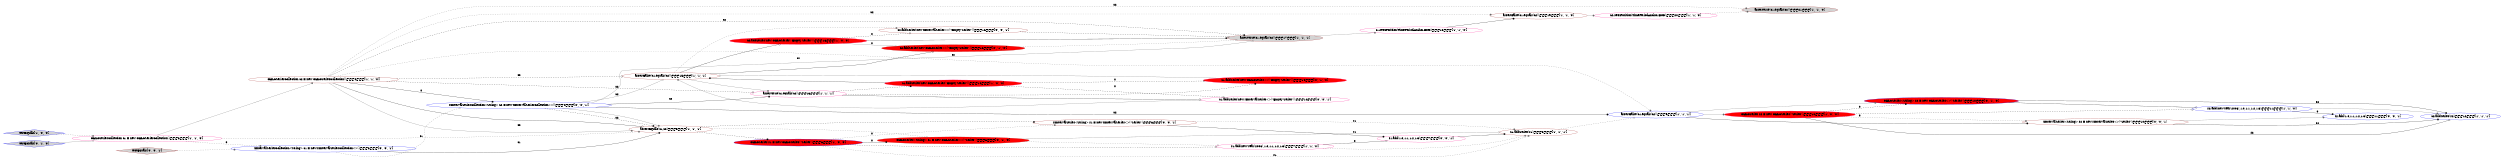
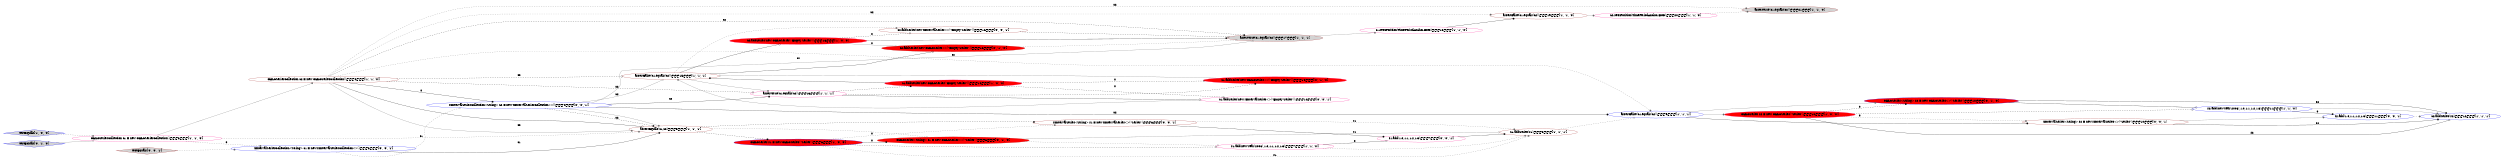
none -> (2416, 116)
